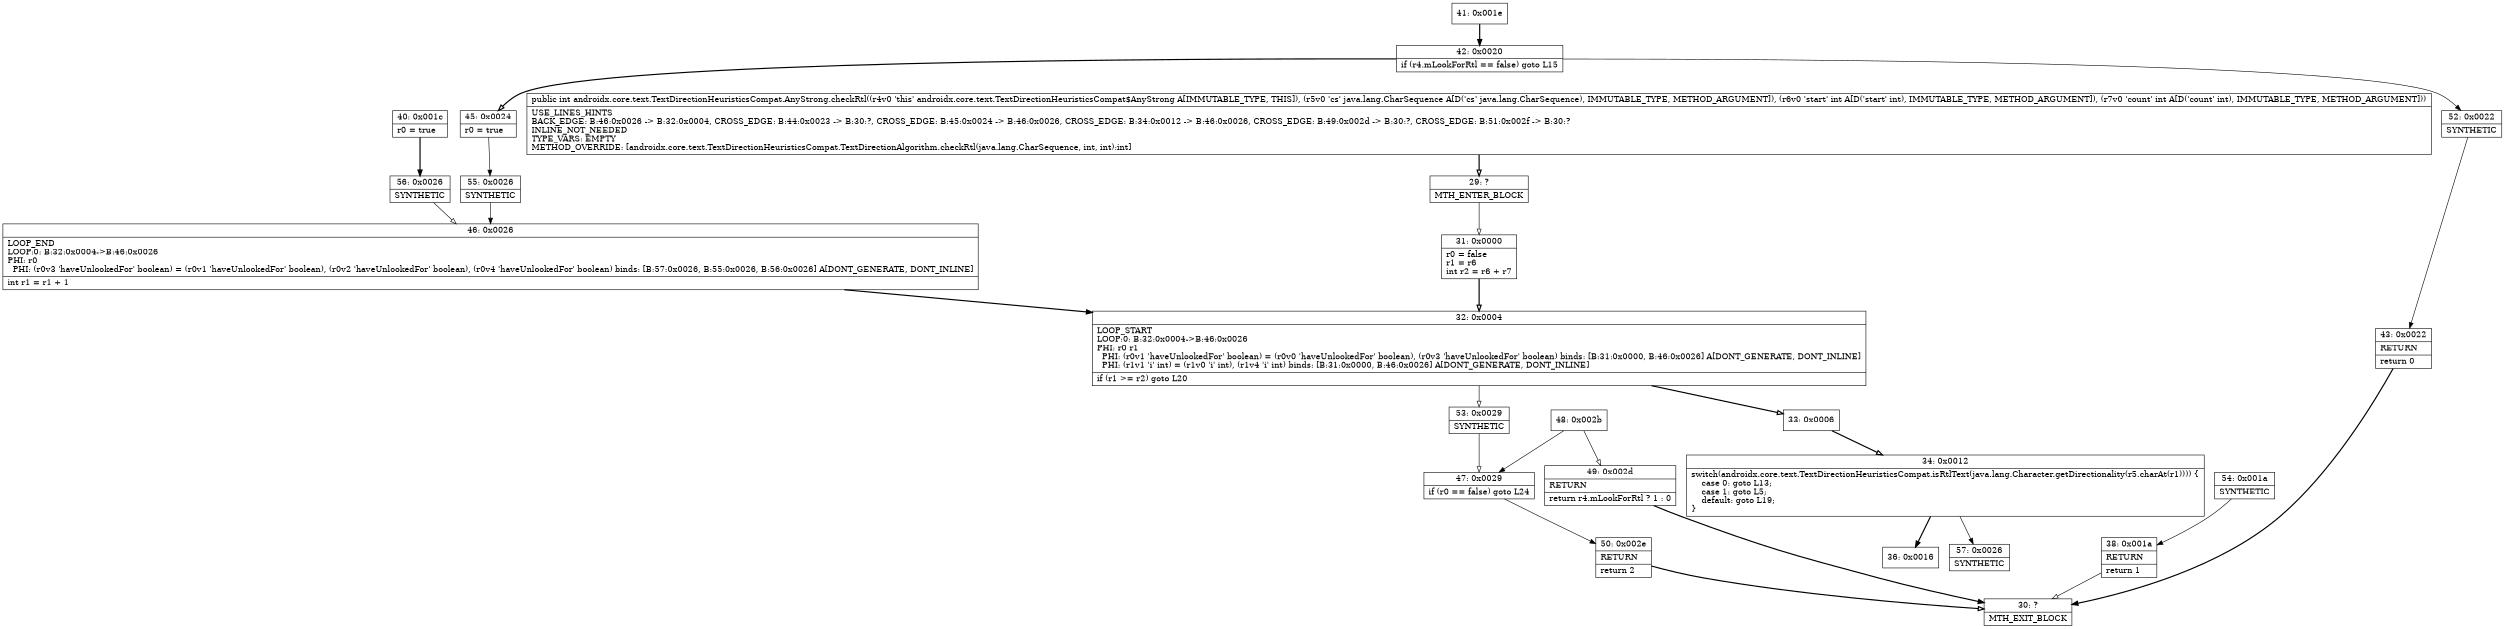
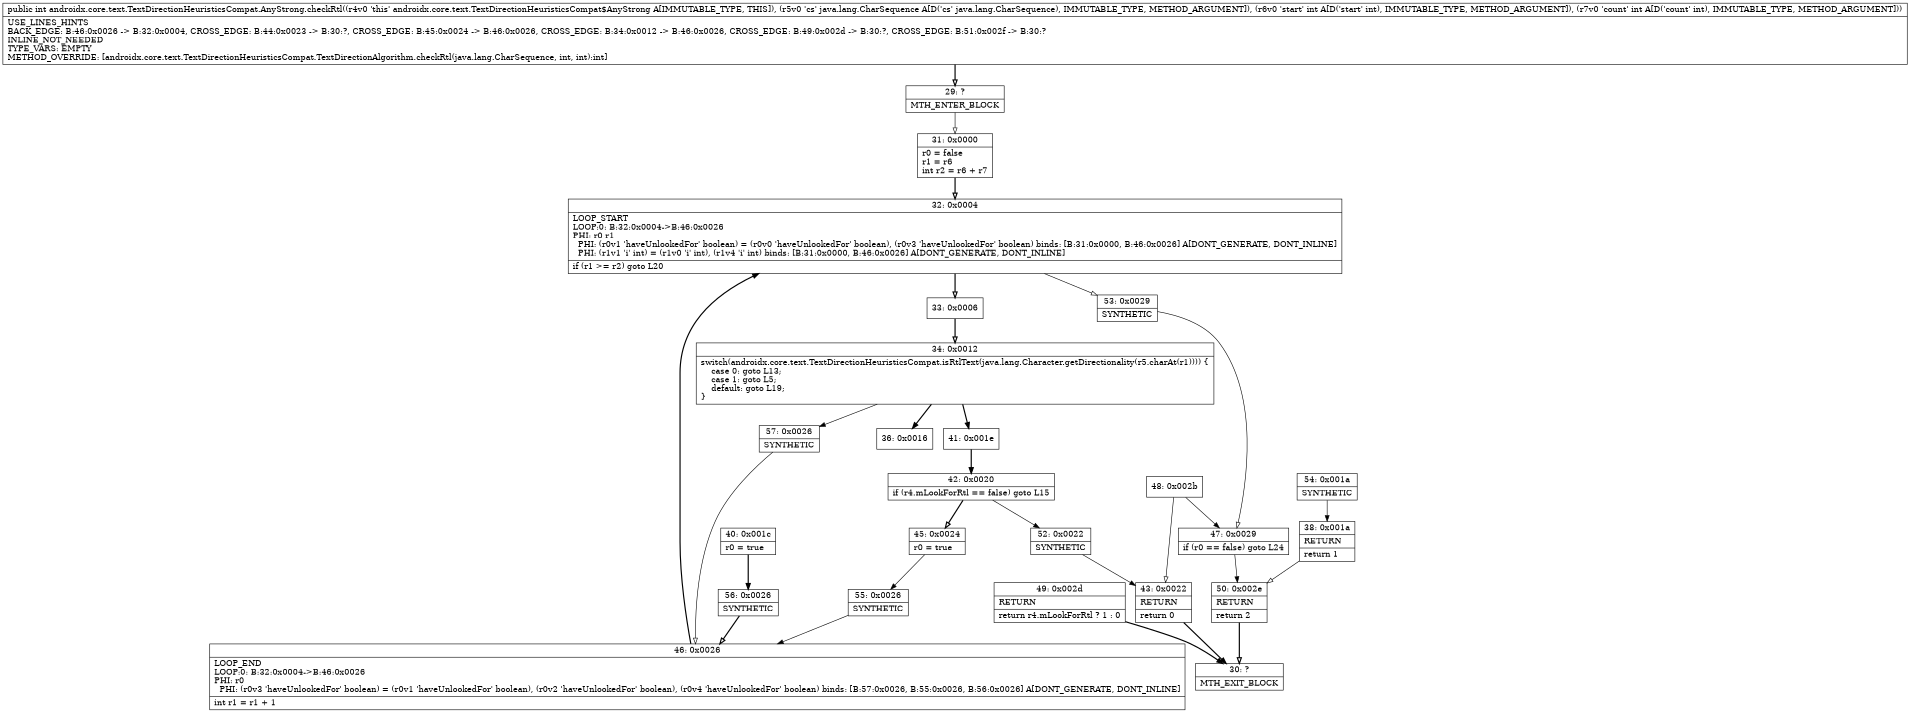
(443, 211) -> (731, 627)
none -> (965, 414)
(1591, 446) -> (1170, 537)
none -> (710, 535)
(2079, 584) -> (1286, 570)
